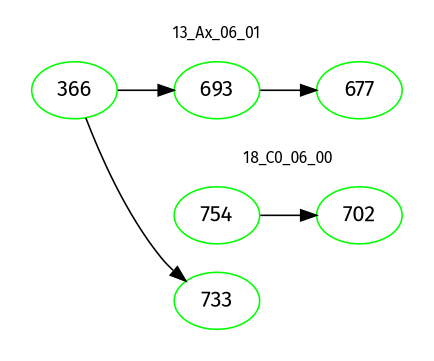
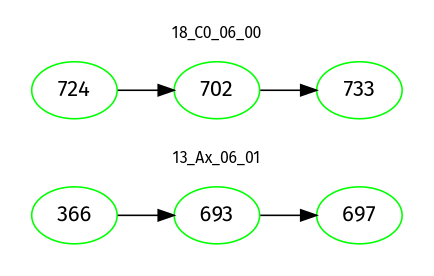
(359, 90) -> (359, 215)
(122, 198) -> (280, 90)
(217, 215) -> (74, 90)
